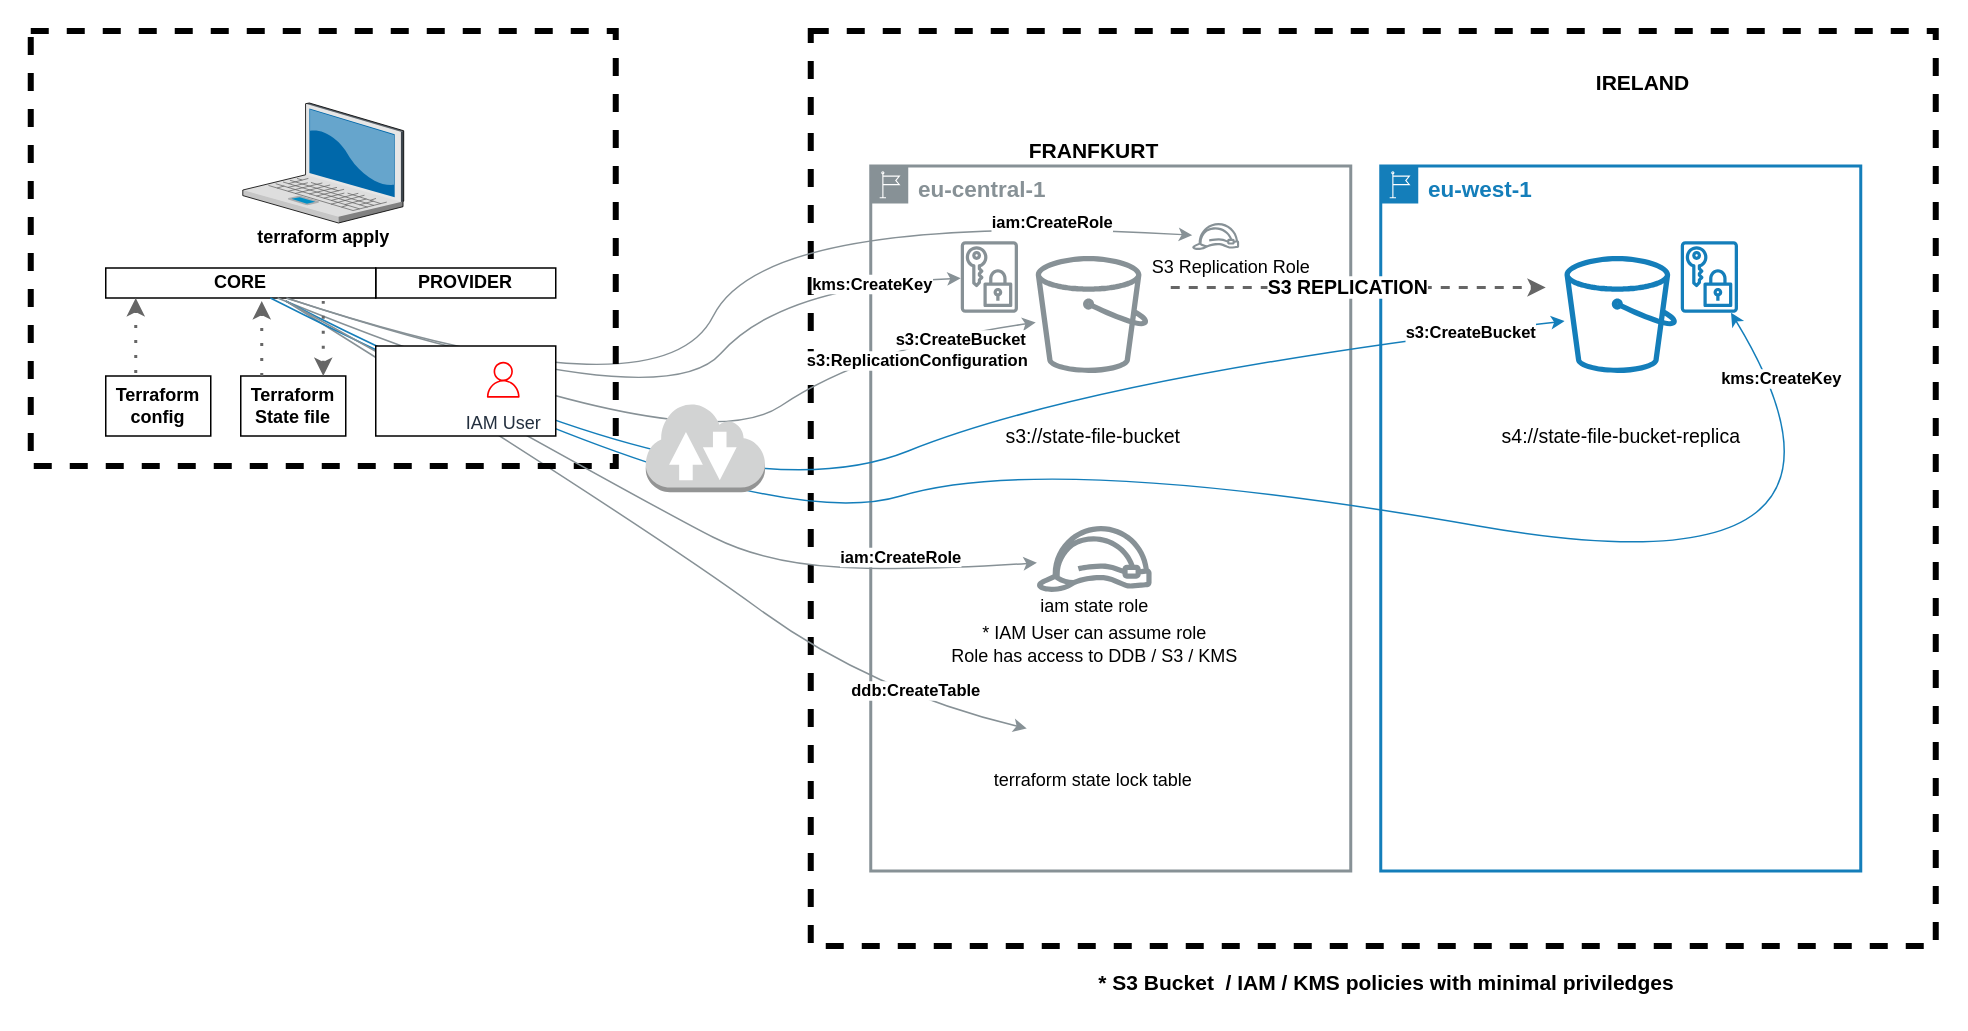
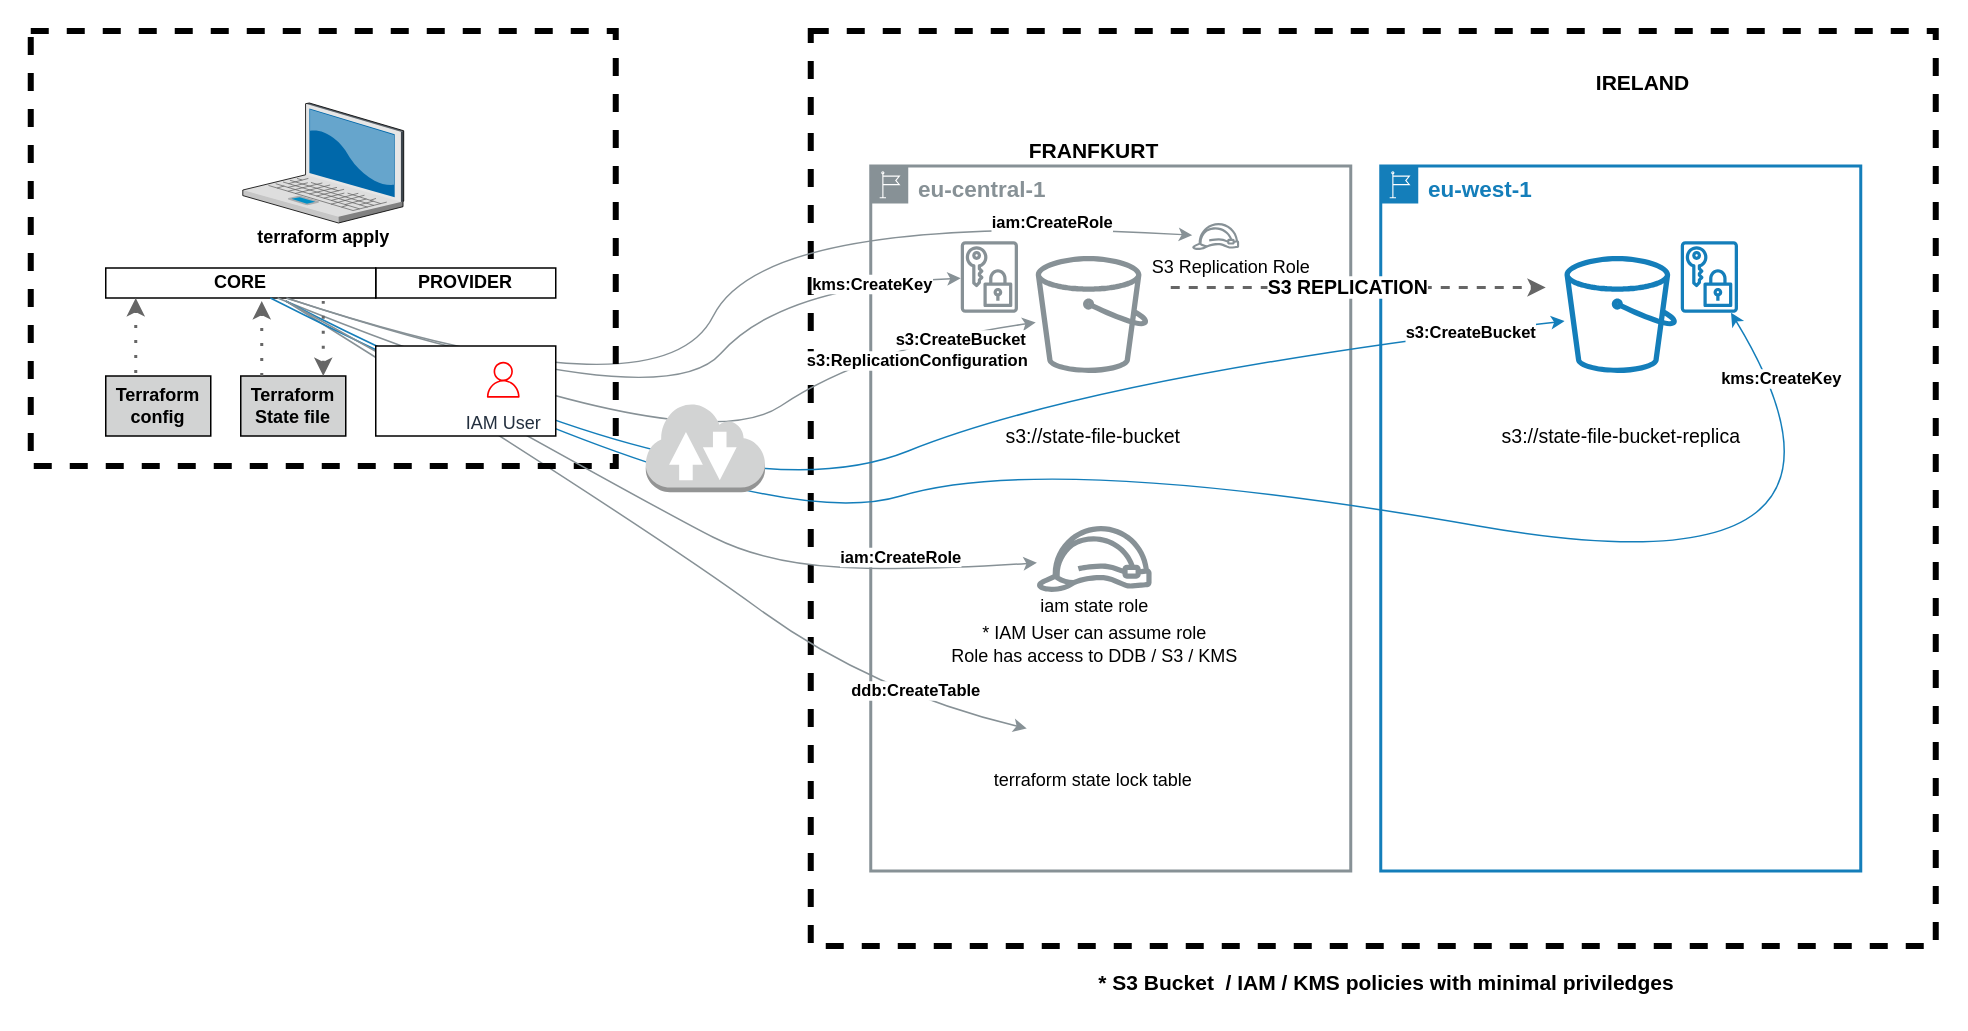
(158, 406) -> (158, 406)
(293, 406) -> (293, 406)
(1622, 436) -> (1622, 436)
